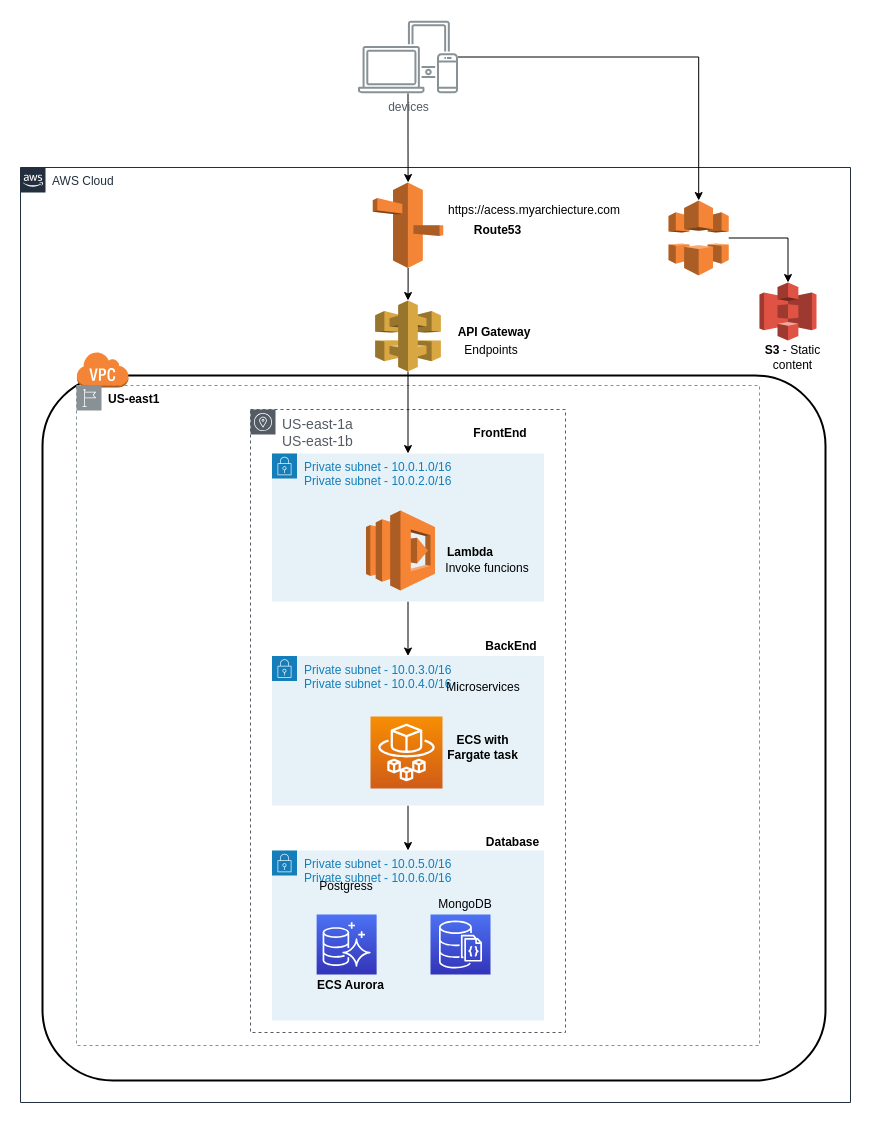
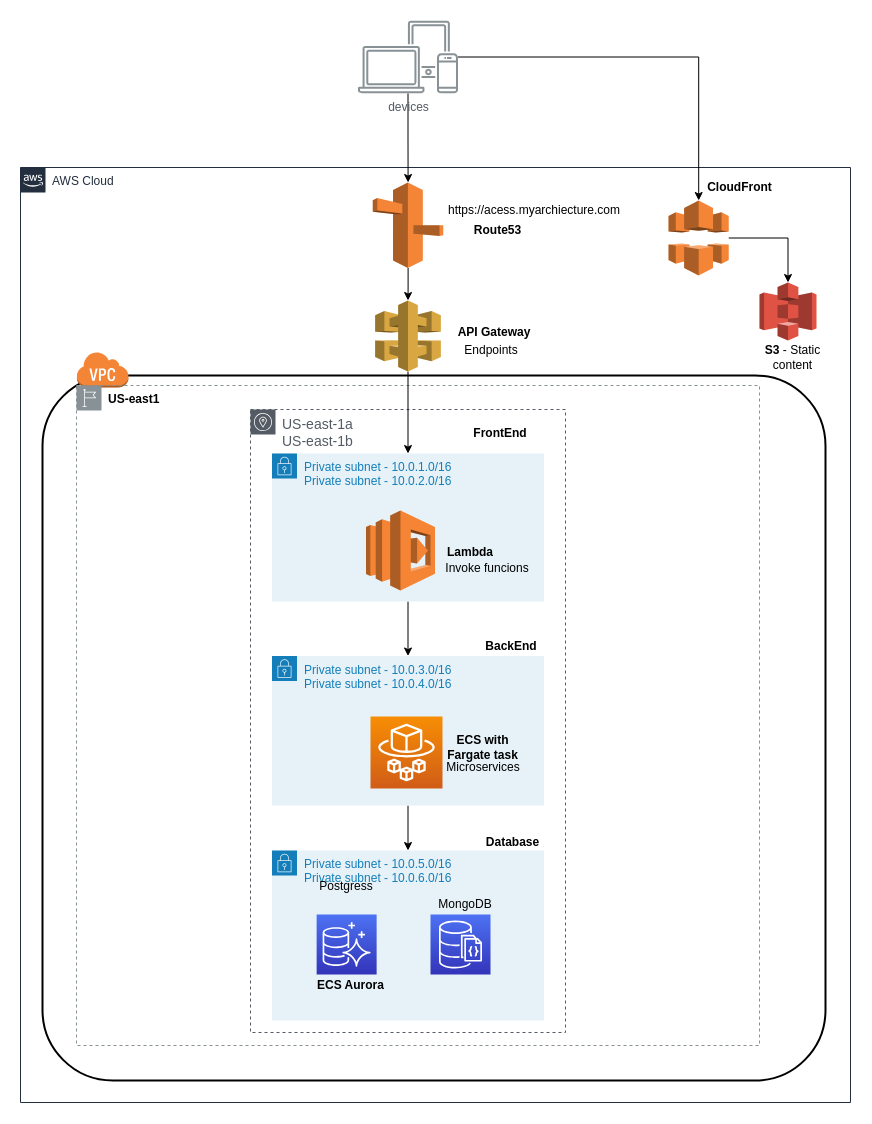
none -> (740, 188)
(484, 688) -> (484, 768)
